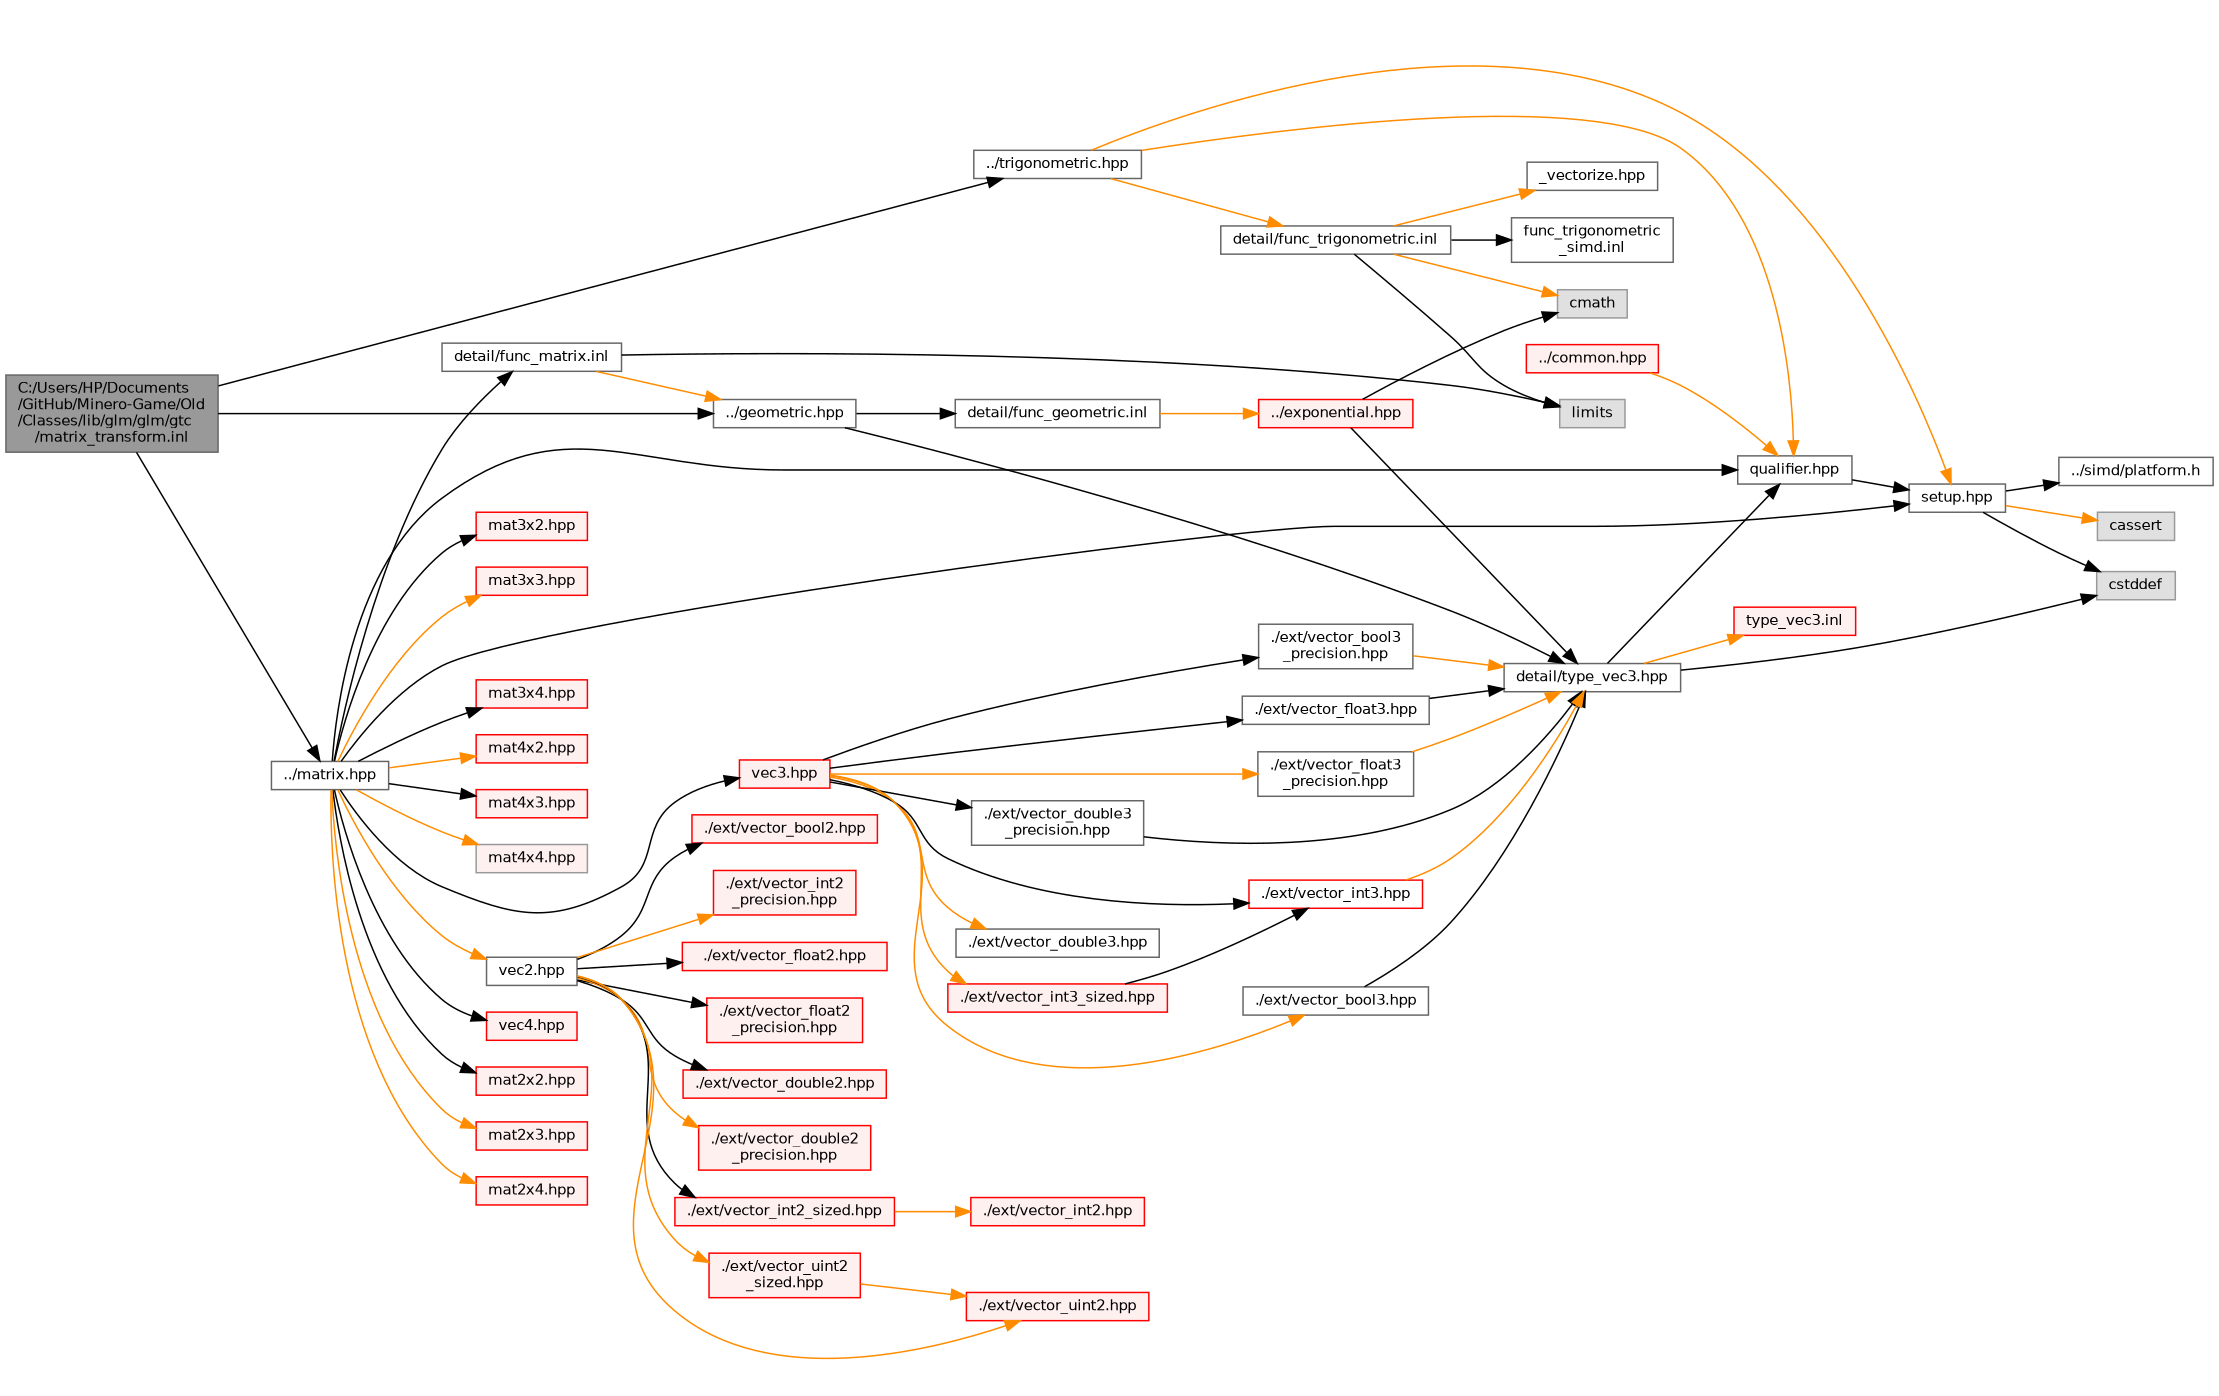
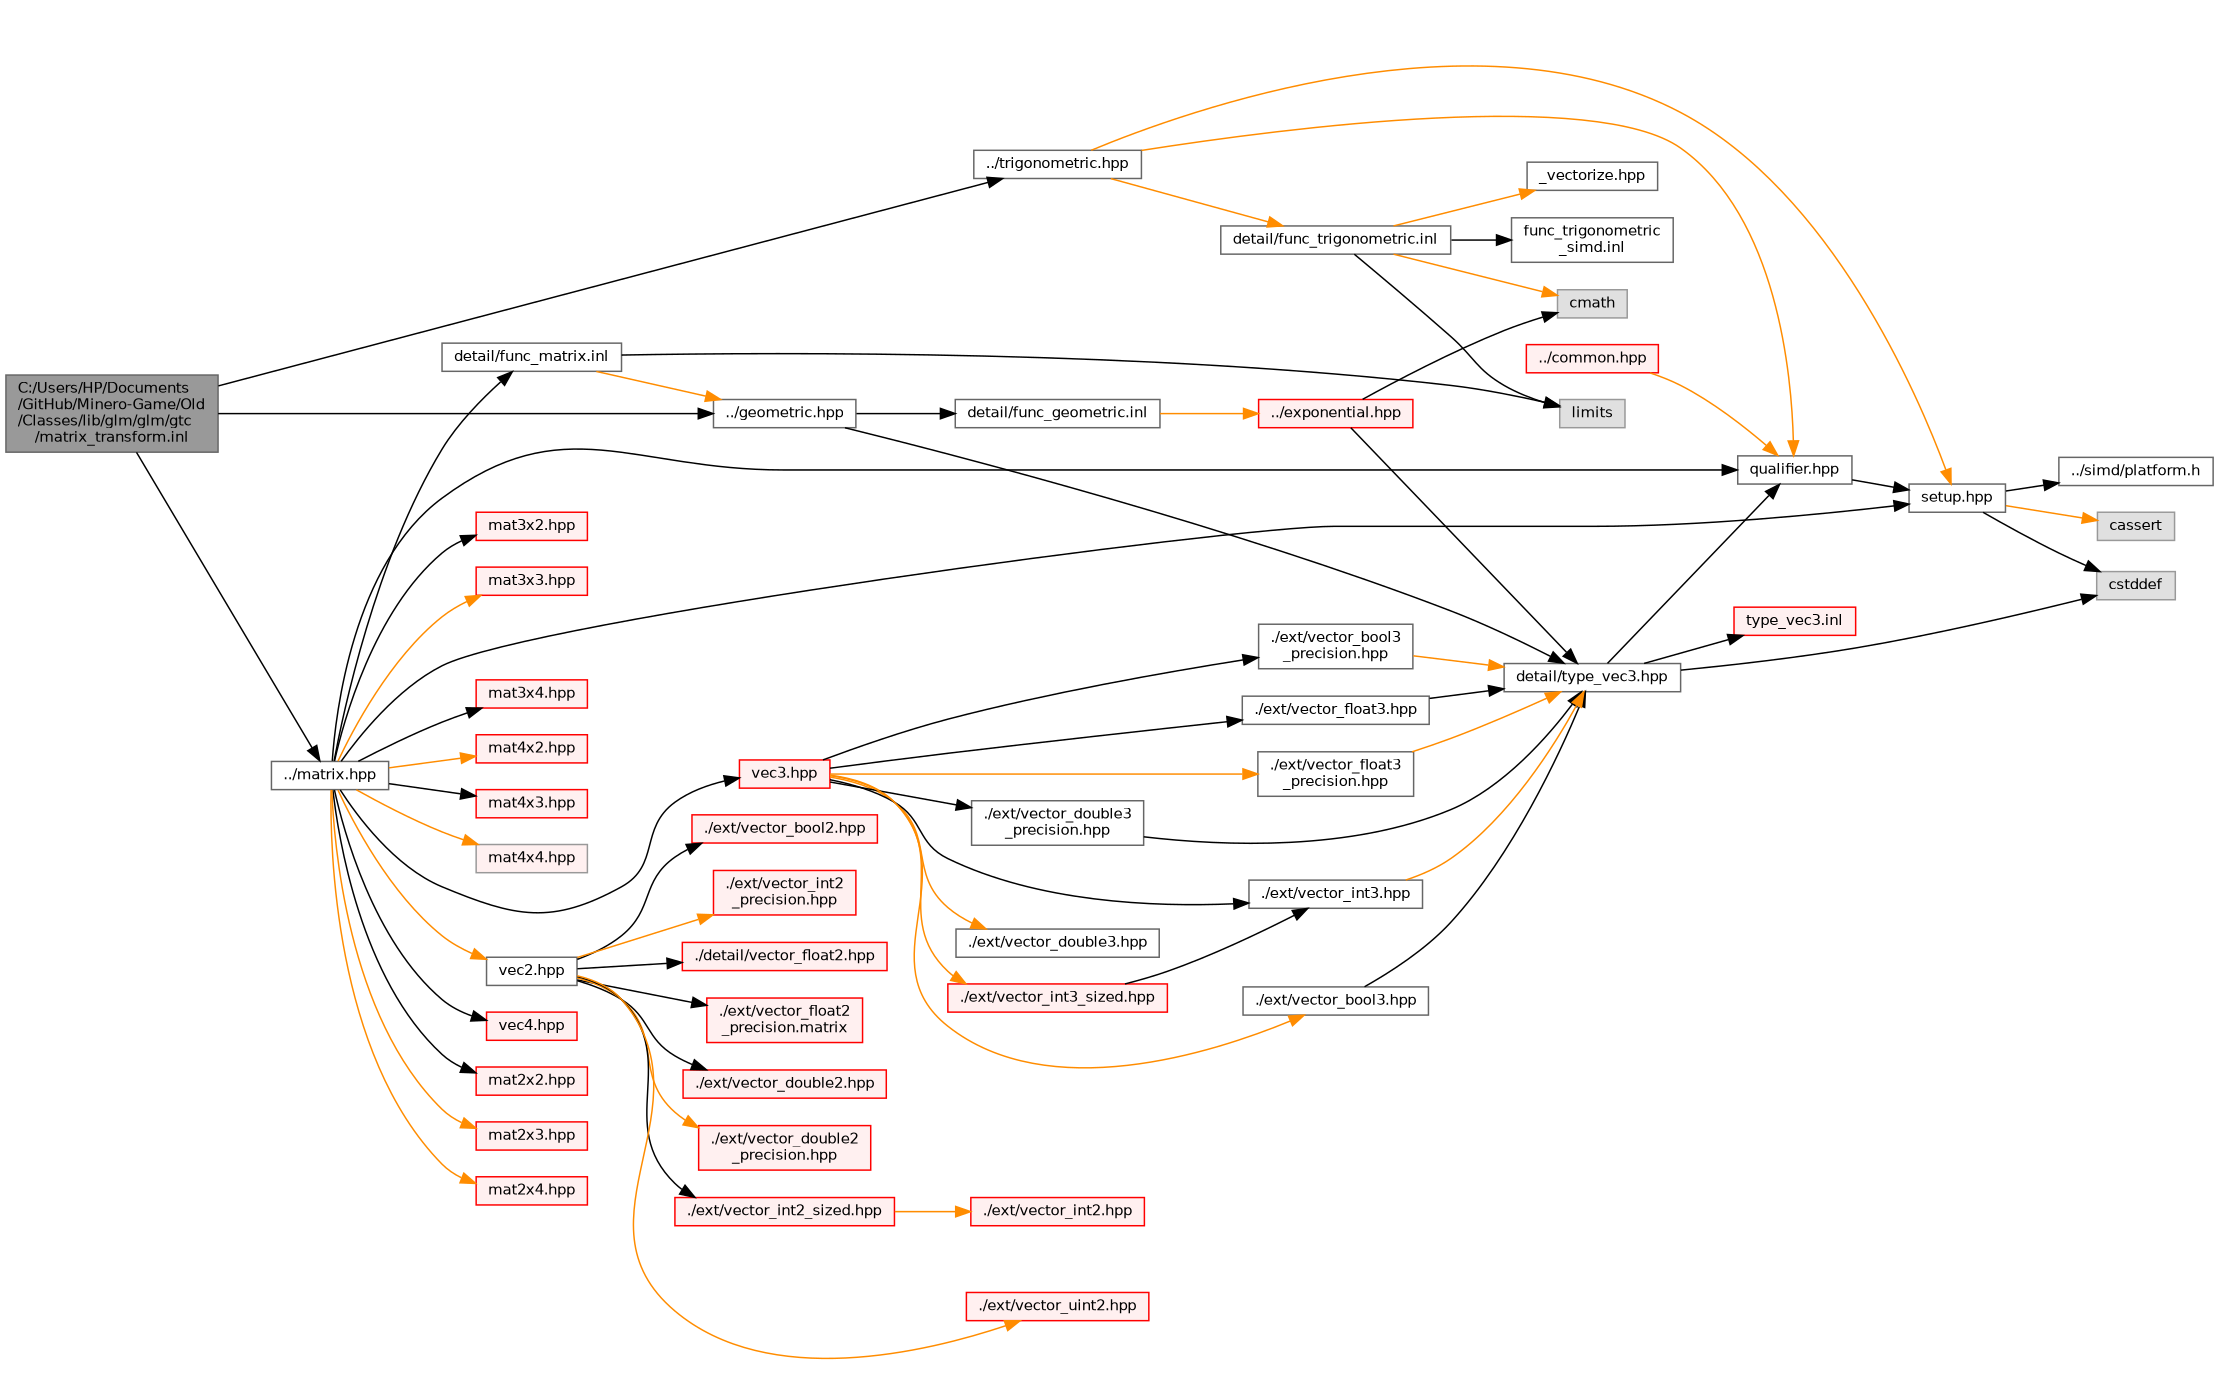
(1686, 651) -> (1686, 651)
(1336, 894) -> (1336, 894)
(785, 956) -> (785, 956)
(785, 1020) -> (785, 1020)
(785, 1275) -> none
